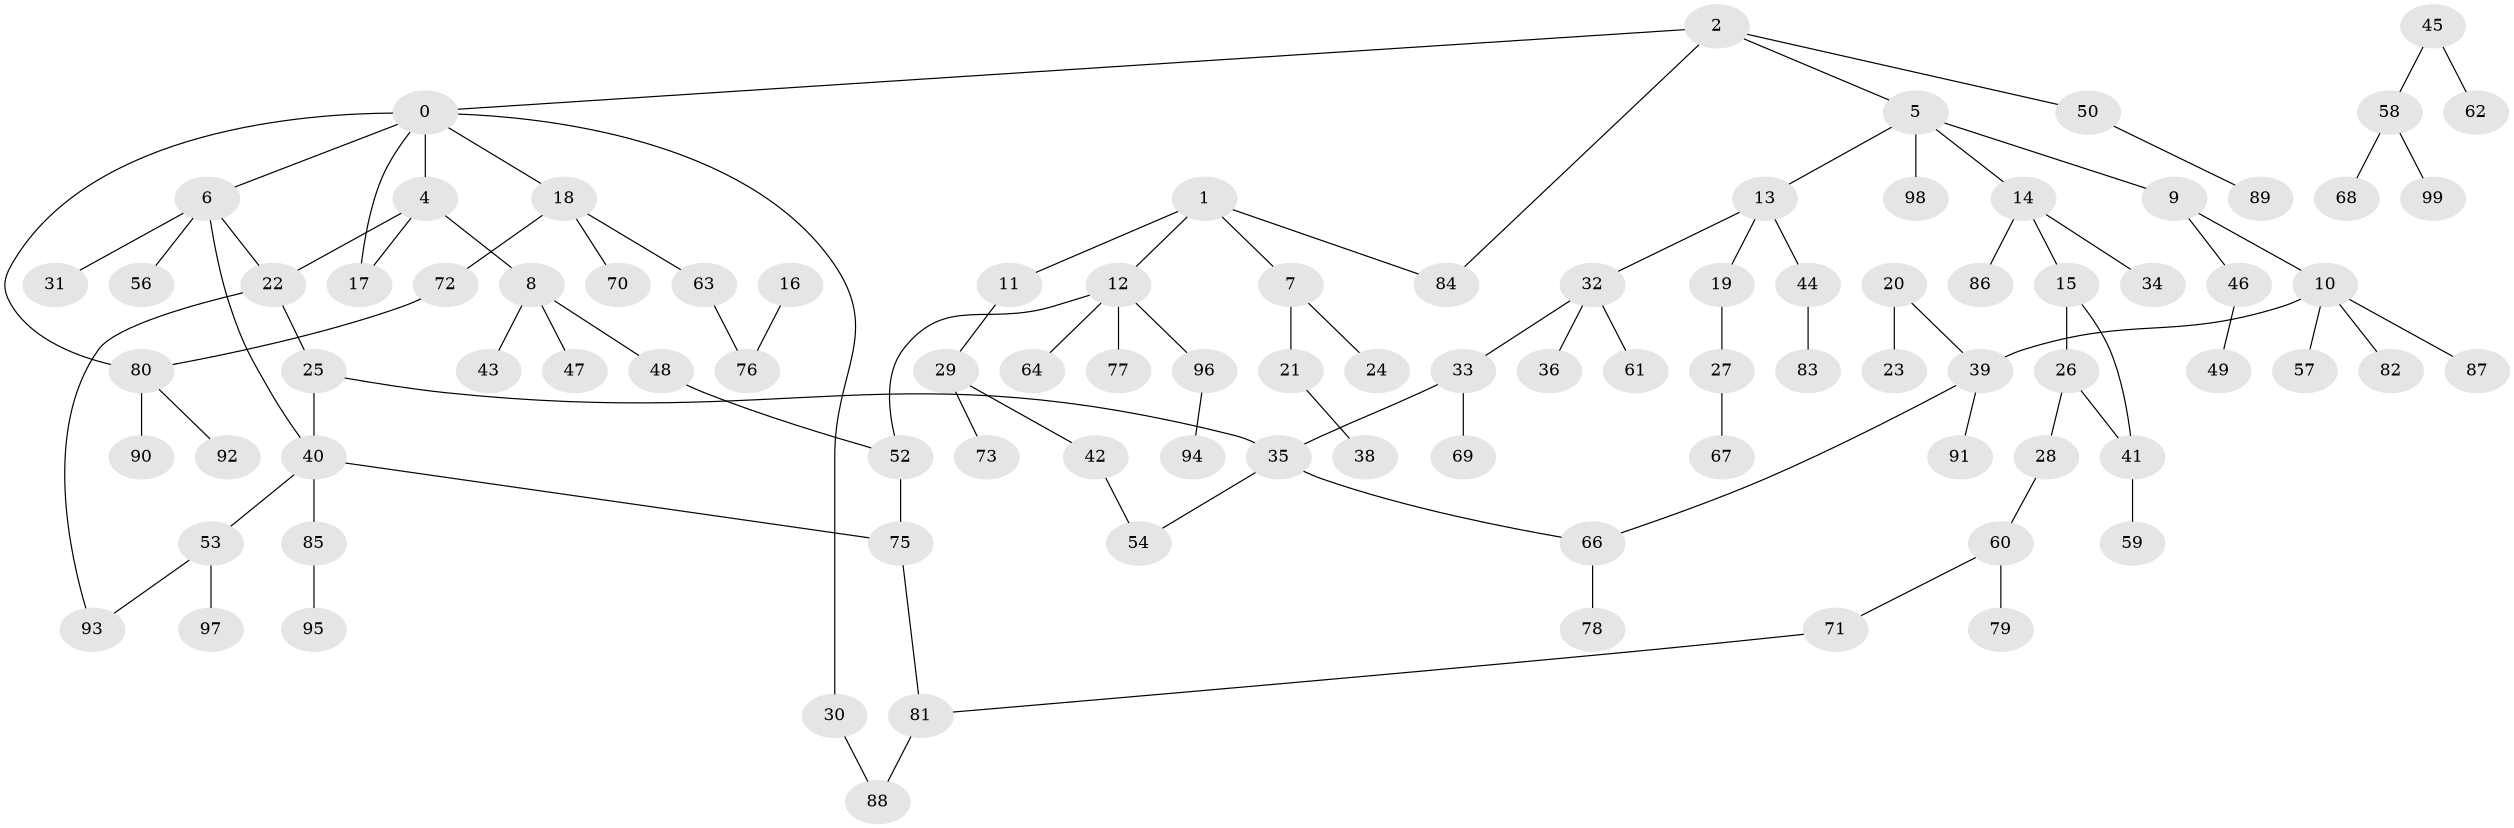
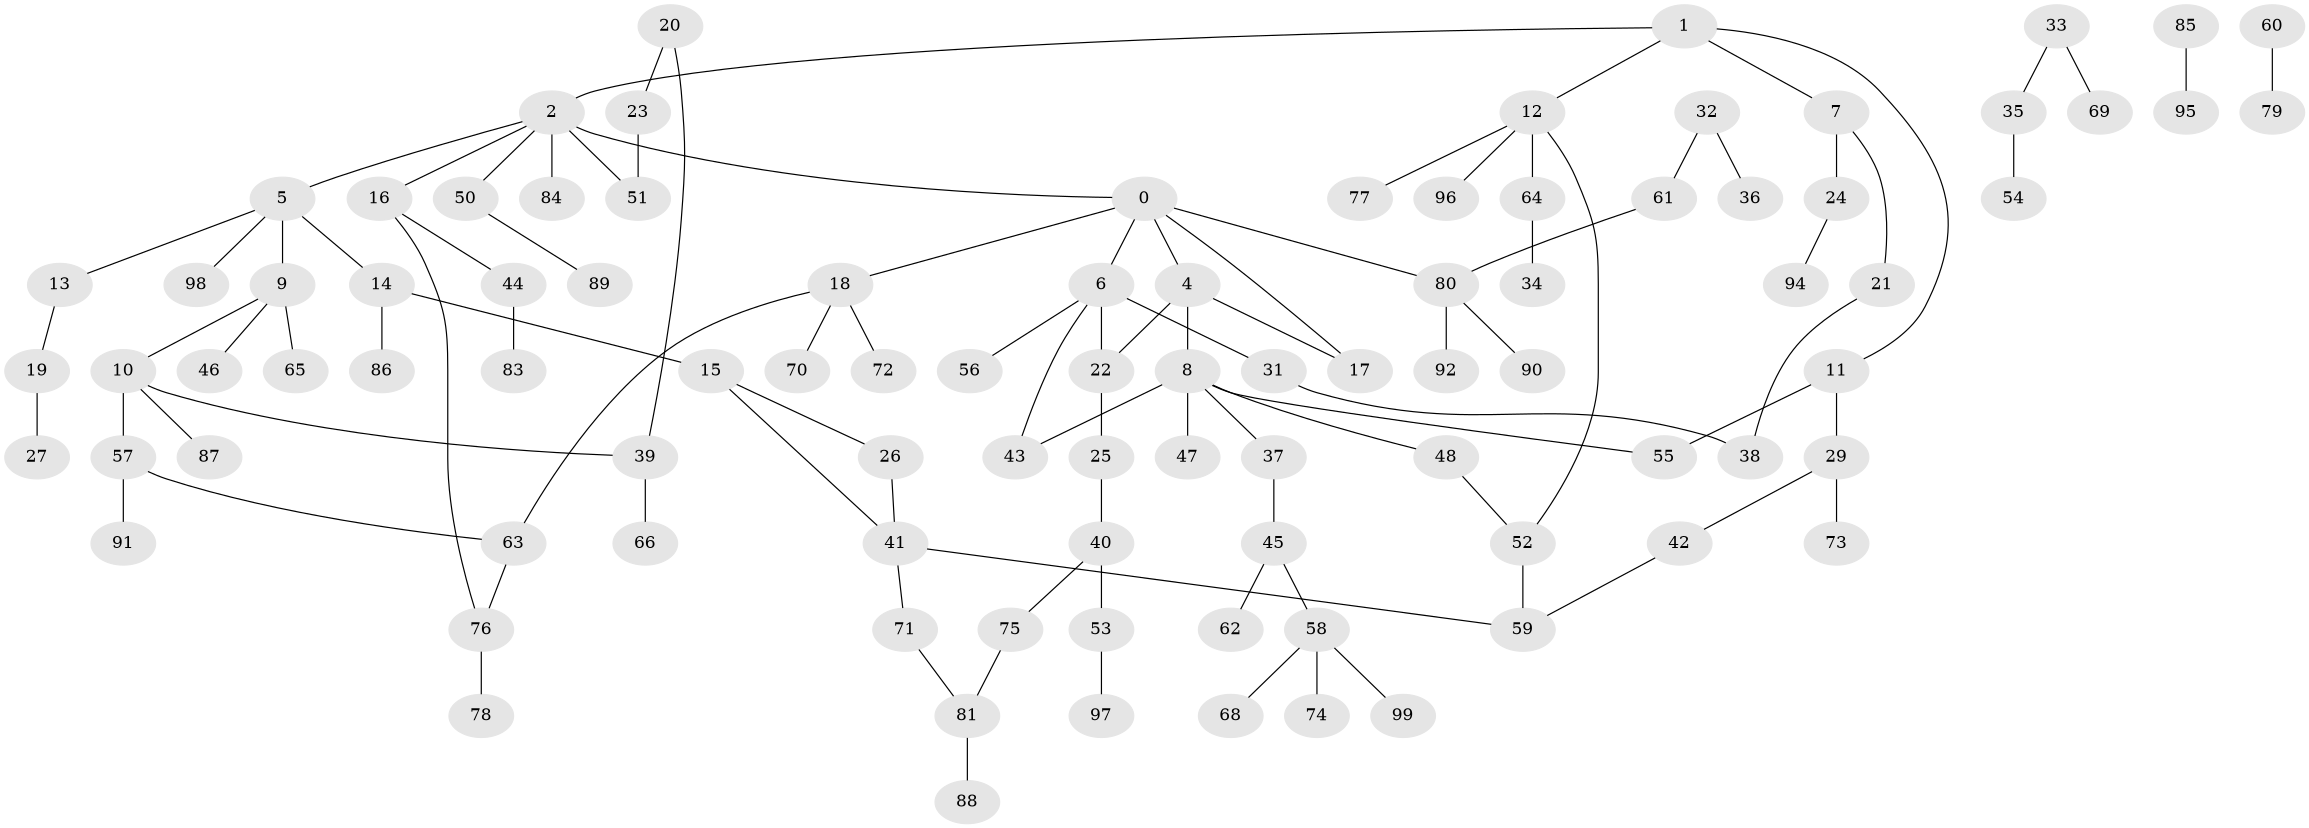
none -> (466, 156)
none -> (638, 199)
(1326, 242) -> (1112, 42)
(1679, 242) -> none
(1787, 242) -> (447, 242)
(2088, 242) -> (1532, 238)
(1528, 328) -> none
(311, 334) -> (1553, 239)
(241, 335) -> (1049, 368)
none -> (296, 371)
(2219, 371) -> none
(2391, 371) -> none
(802, 398) -> none
(1199, 414) -> (1816, 242)
none -> (1512, 414)
(1970, 414) -> (123, 501)
none -> (1274, 457)
none -> (1664, 457)
(1722, 457) -> none
(2046, 457) -> none
(1117, 500) -> (1601, 587)
(314, 501) -> none
(901, 501) -> (1523, 587)
(1431, 510) -> none
none -> (313, 515)
(1593, 587) -> (481, 673)
(1918, 587) -> (900, 587)
(92, 630) -> none
(835, 716) -> none
none -> (1317, 716)
